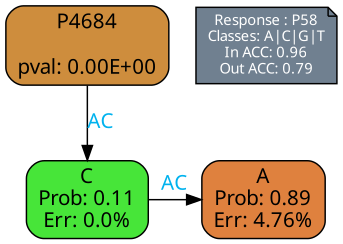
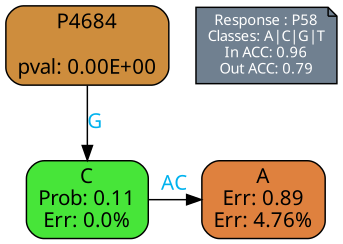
(101, 123) -> (95, 123)
(264, 200) -> (264, 200)
